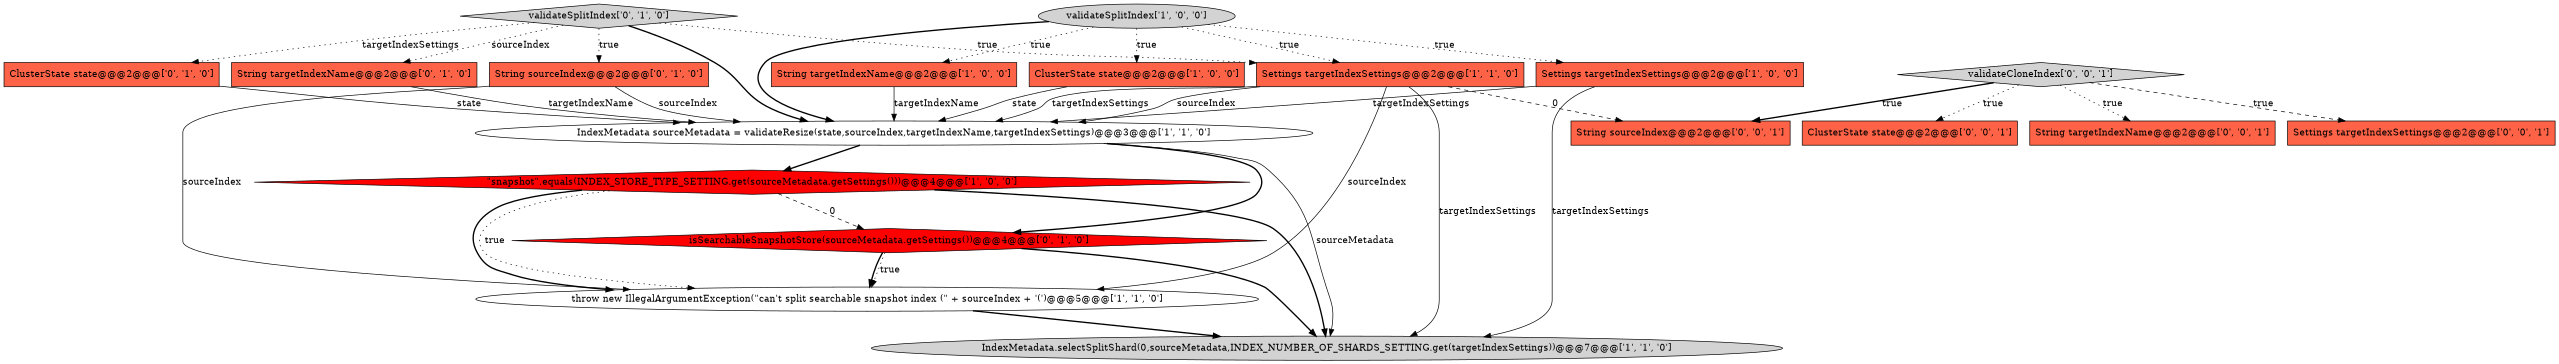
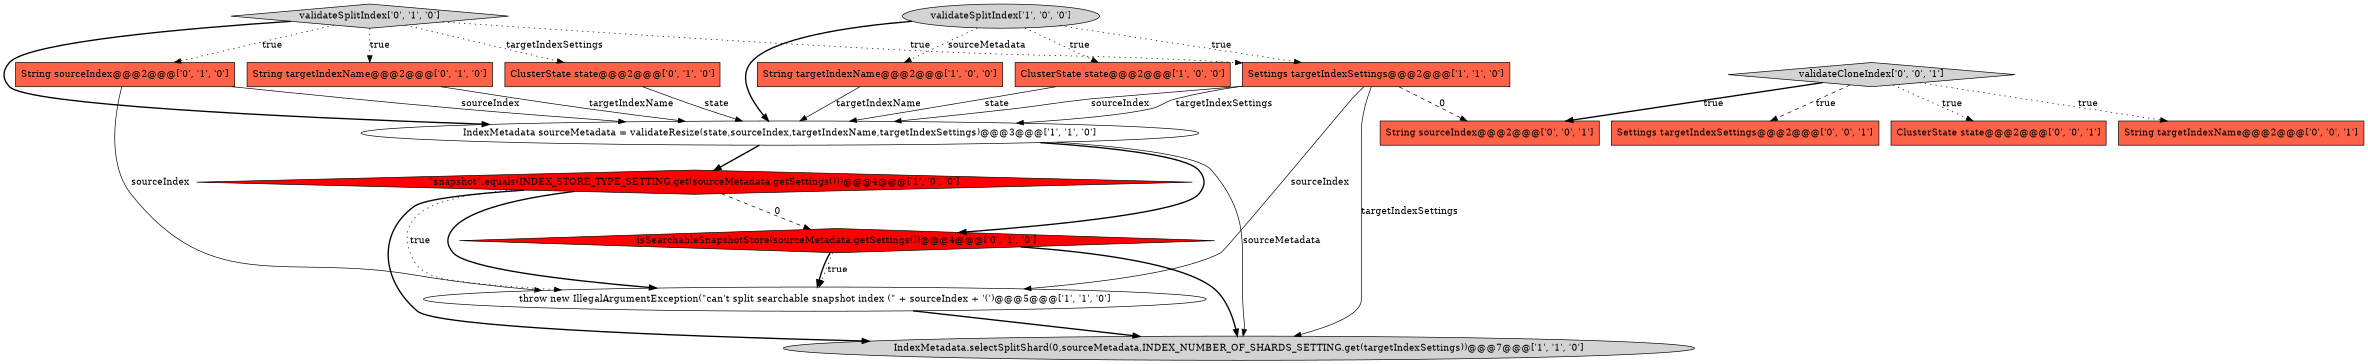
(521, 45) -> (380, 45)
(1041, 45) -> (987, 45)
(1670, 75) -> none
